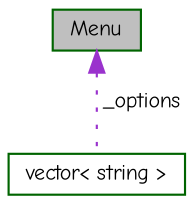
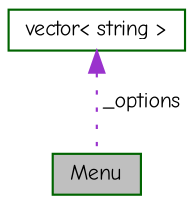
(97, 113) -> (97, 113)
